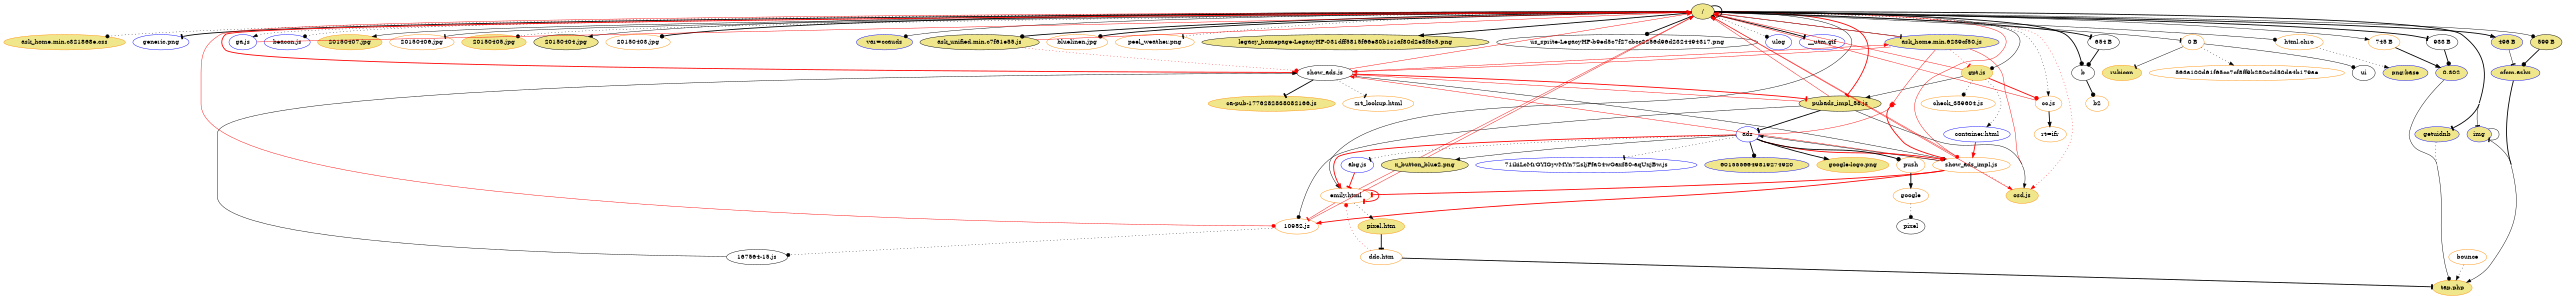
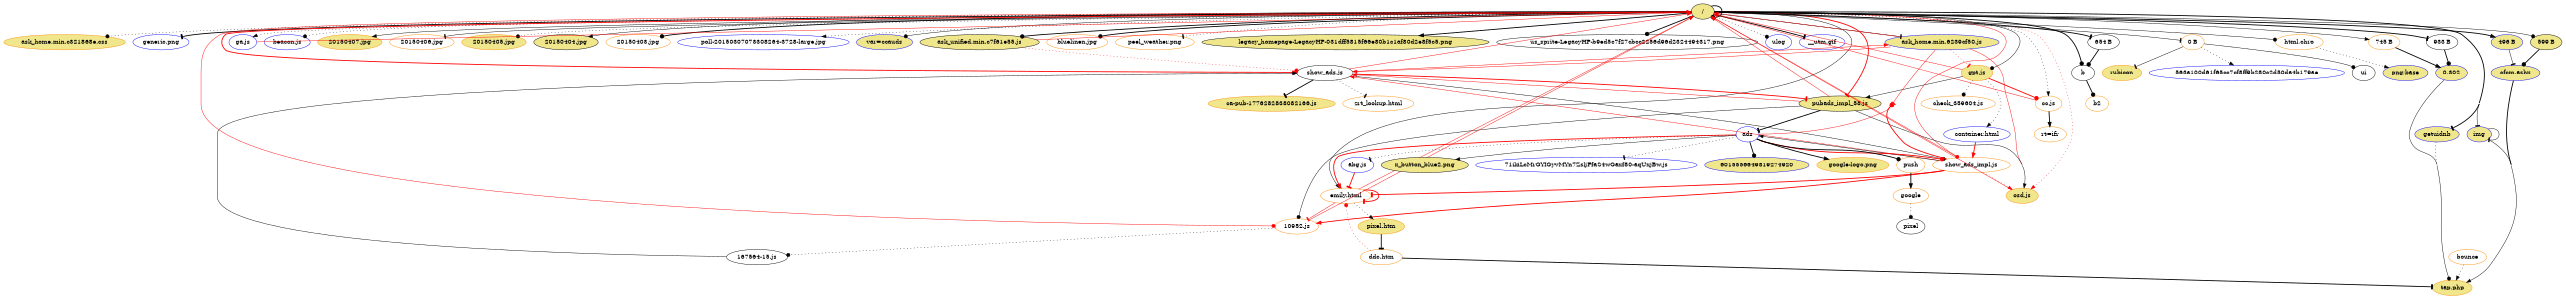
none -> (763, 42)
(2247, 73) -> (2247, 73)
